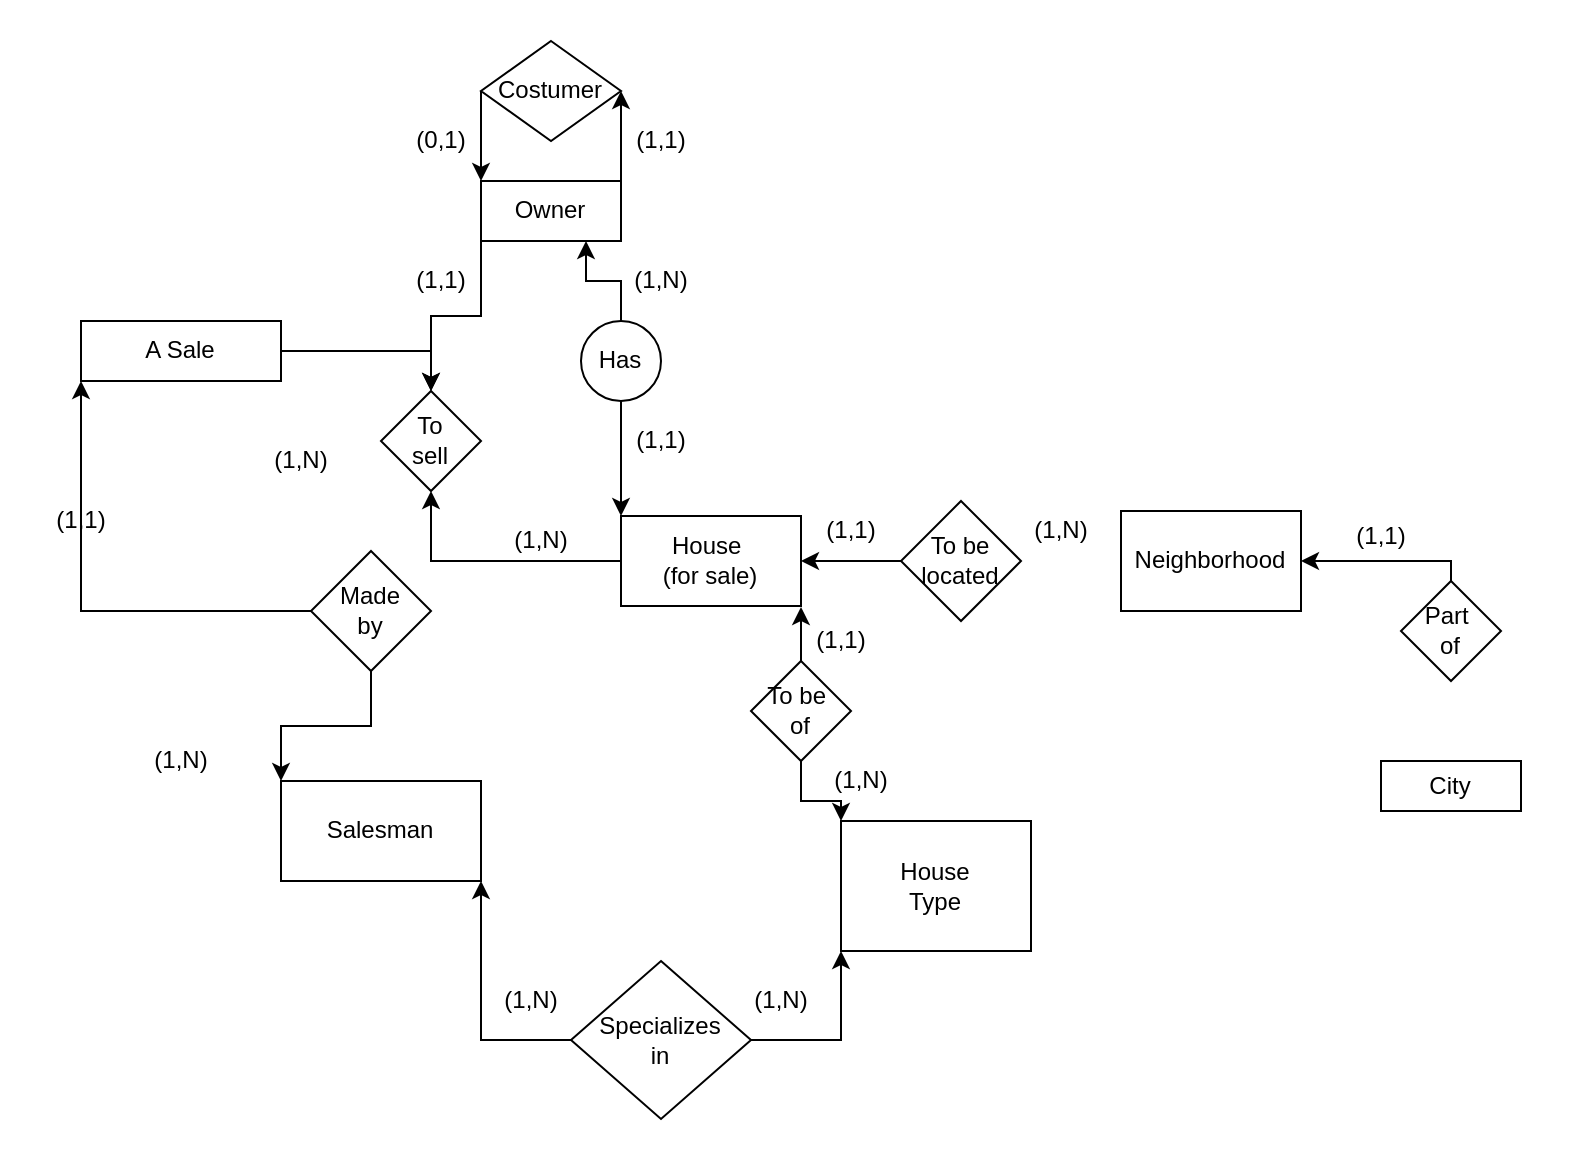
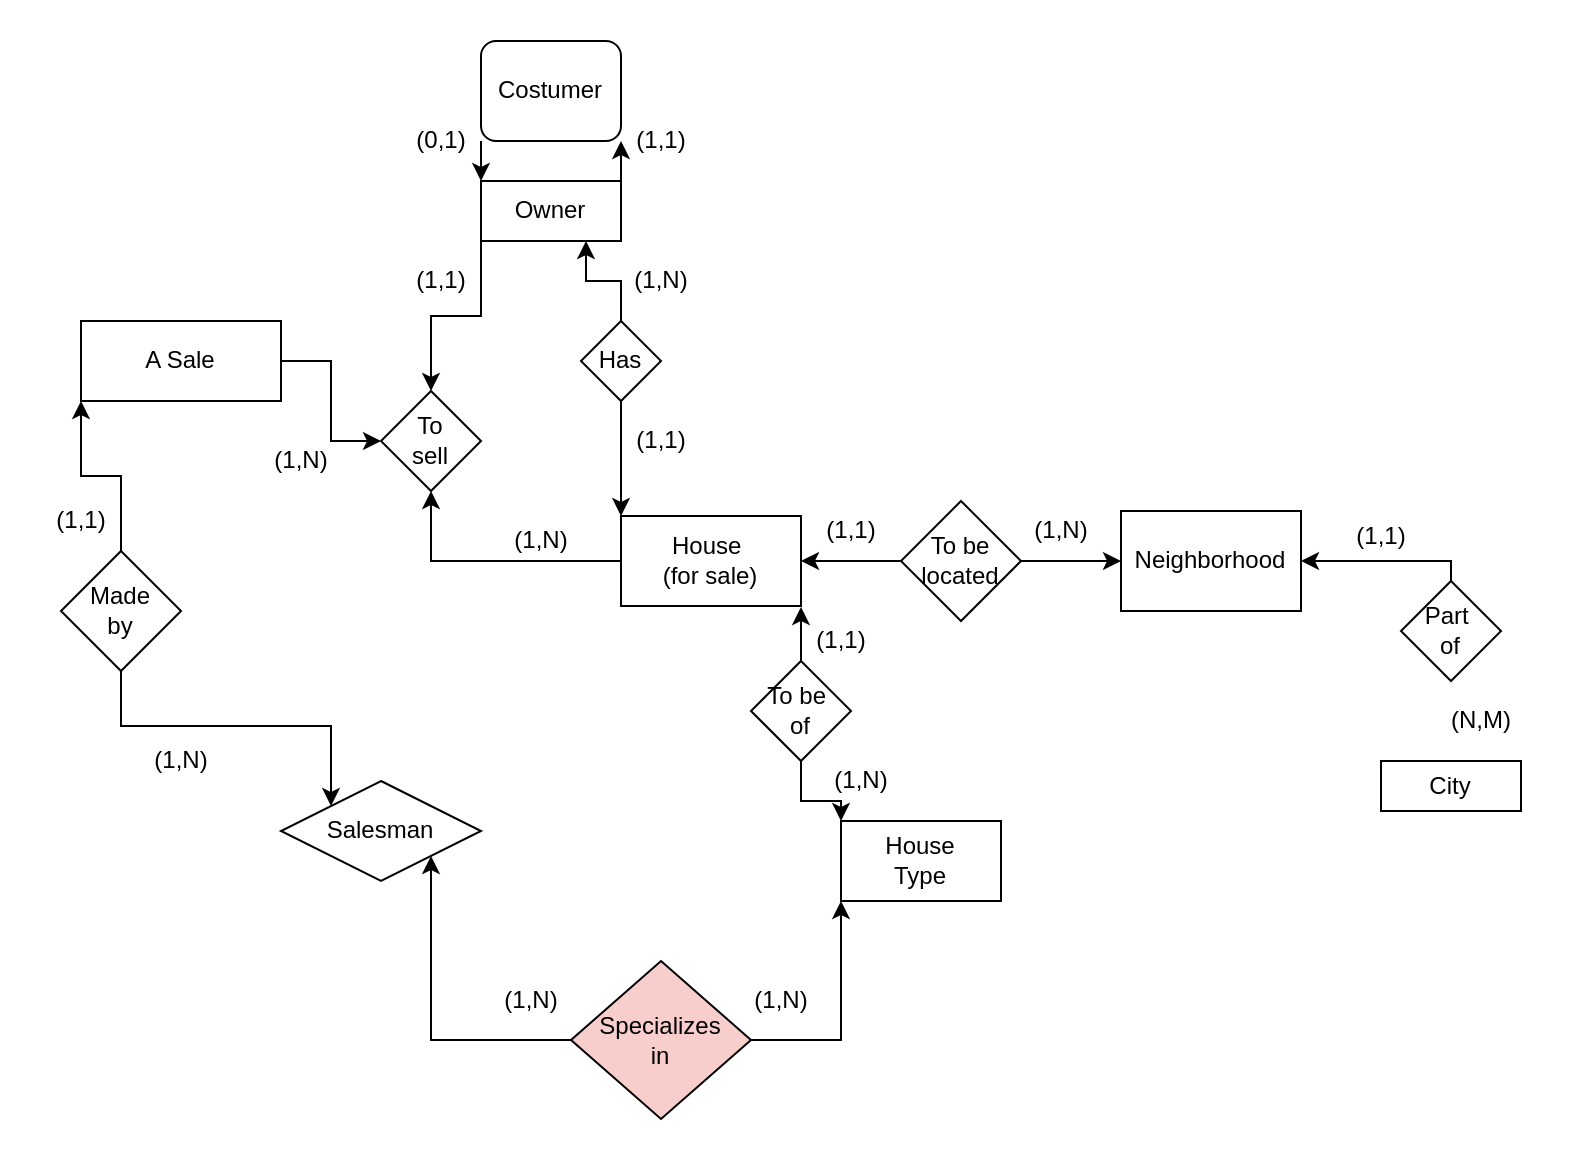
(551, 91) -> (551, 91)
(181, 351) -> (181, 361)
(621, 361) -> (621, 361)
none -> (1064, 561)
(371, 611) -> (121, 611)
none -> (1481, 721)
(381, 831) -> (381, 831)
(936, 886) -> (921, 861)
(661, 1040) -> (661, 1040)
